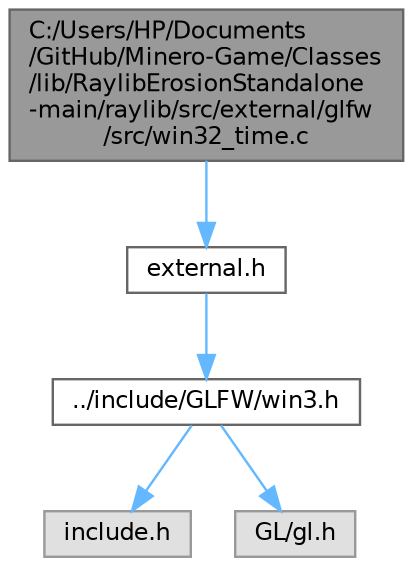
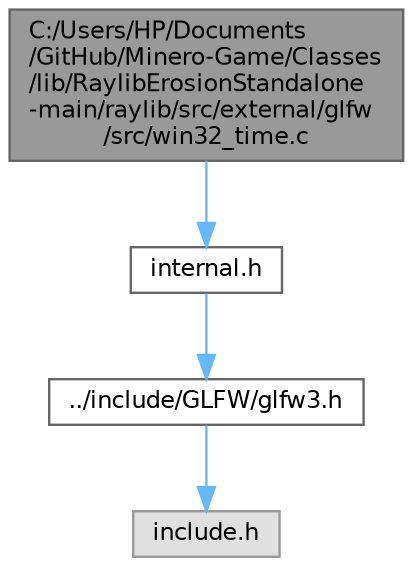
(206, 270) -> (206, 270)
(206, 402) -> (206, 402)
(295, 534) -> none
